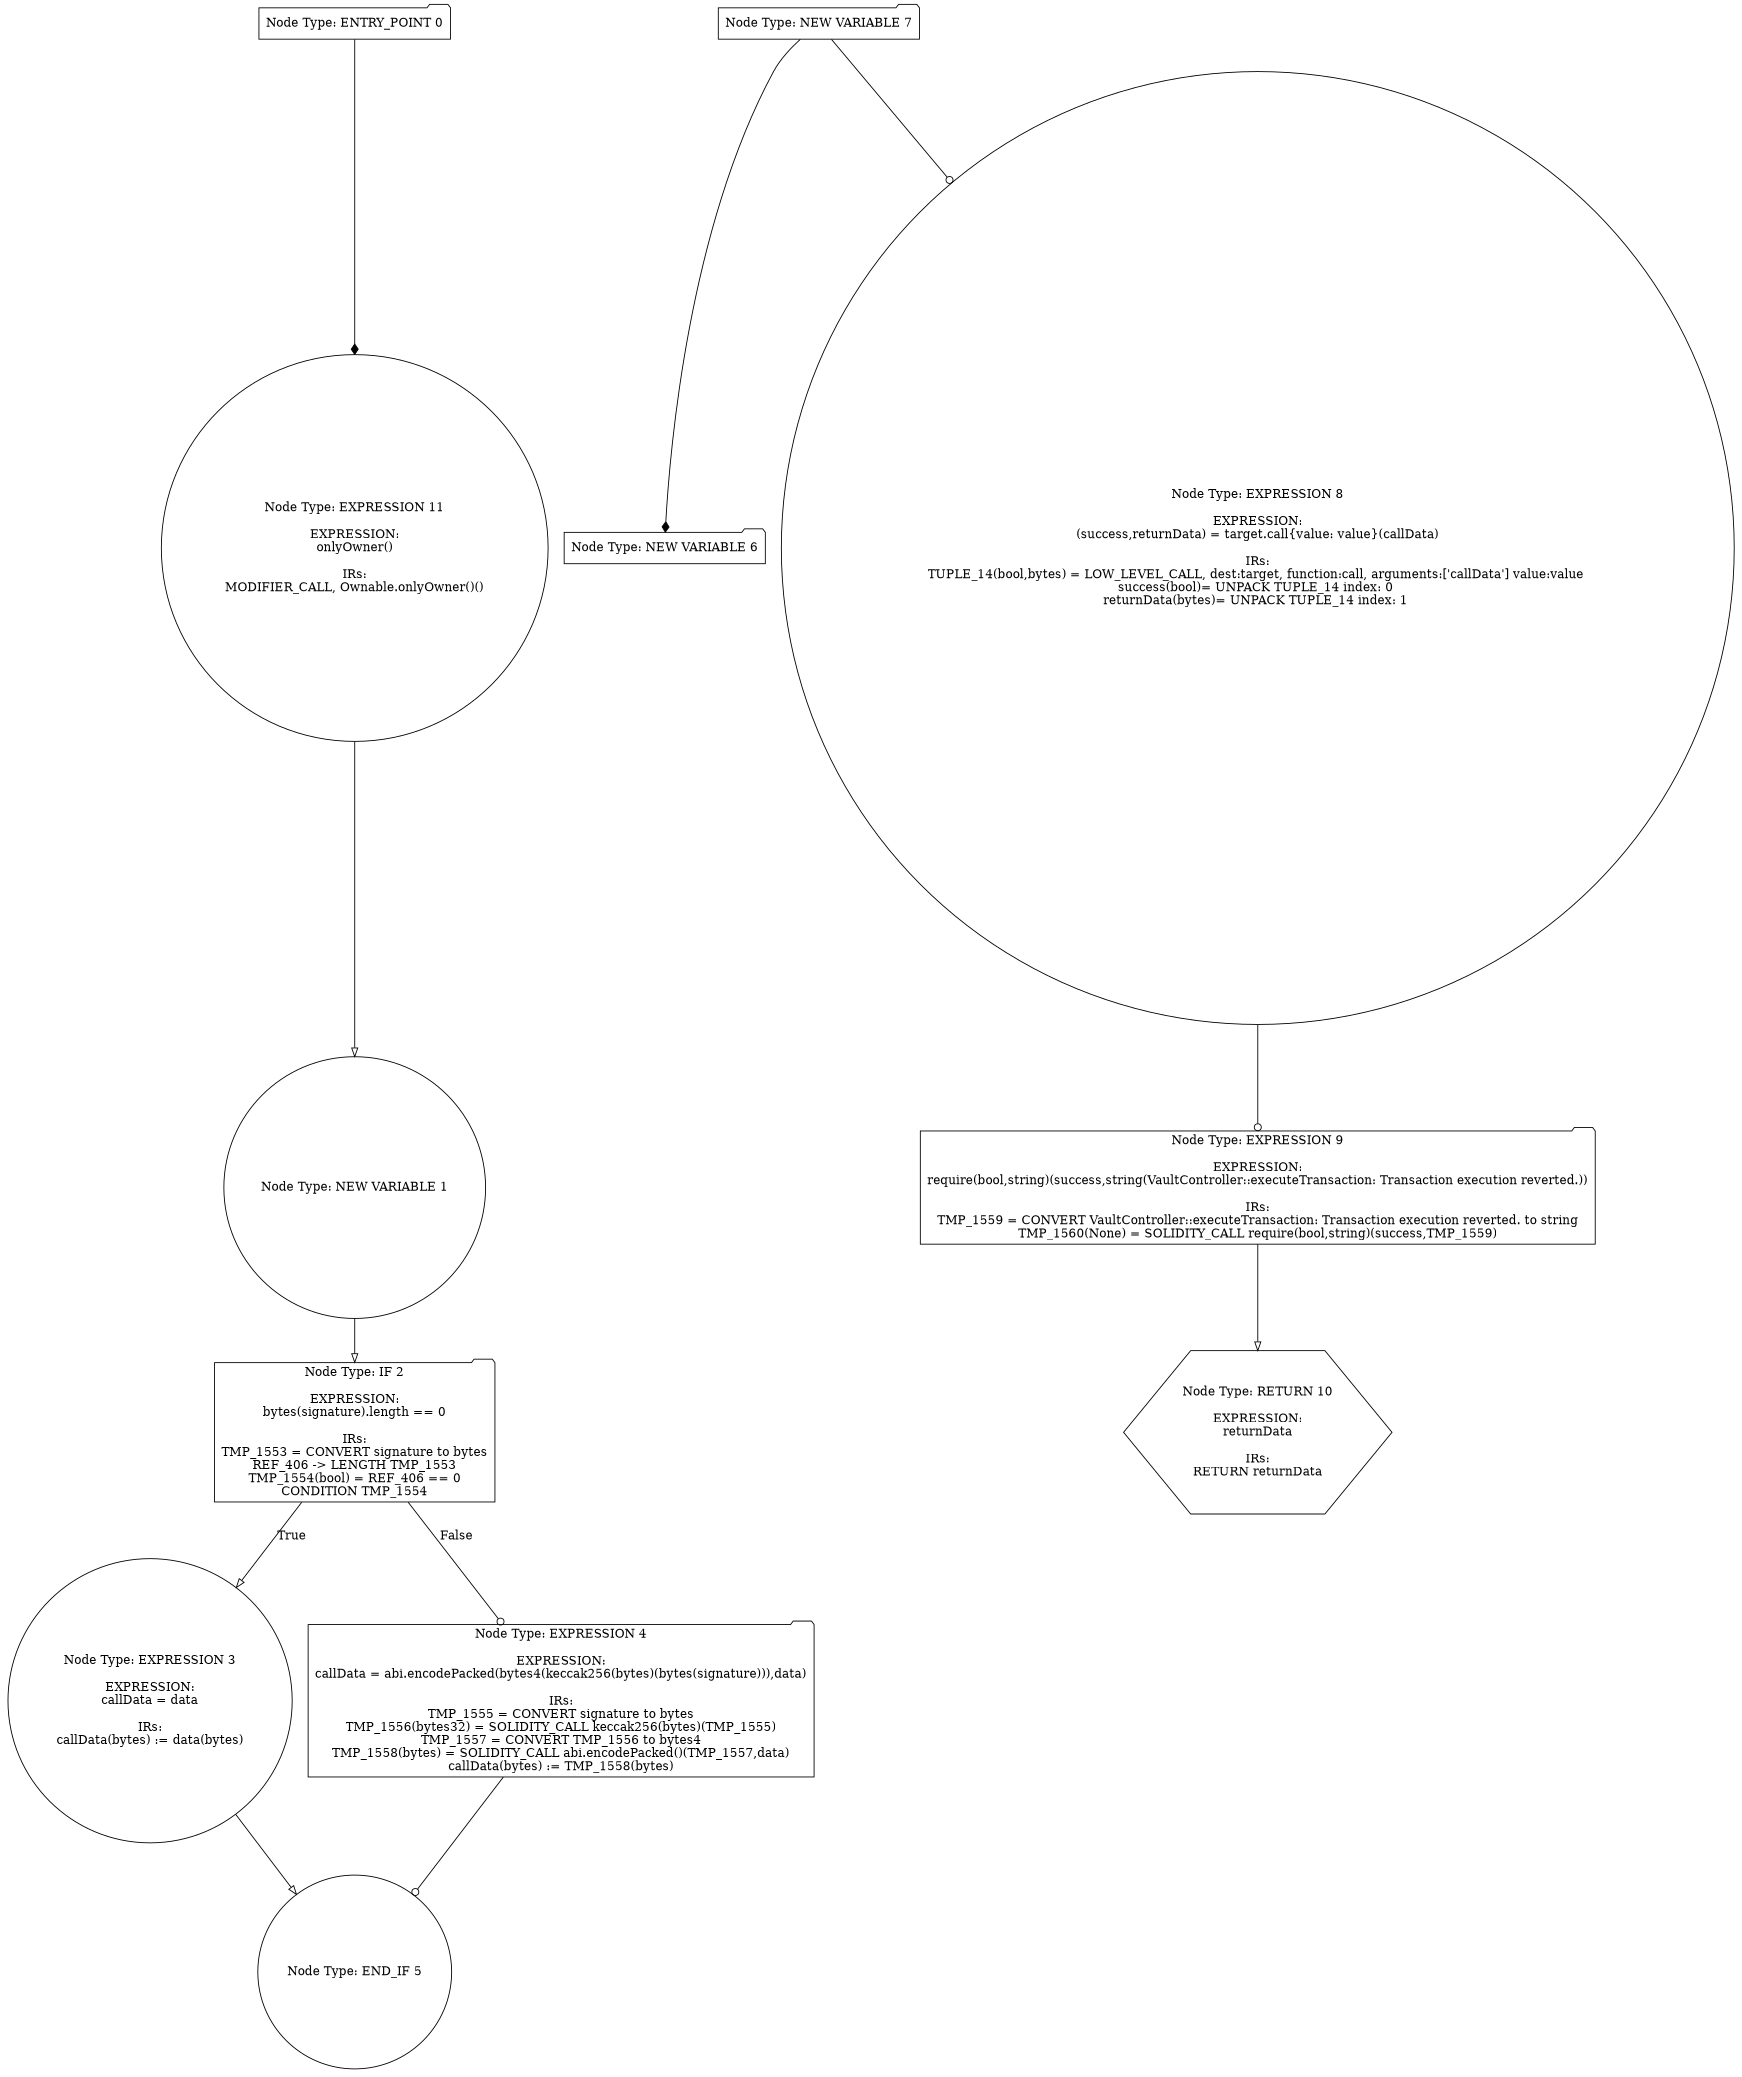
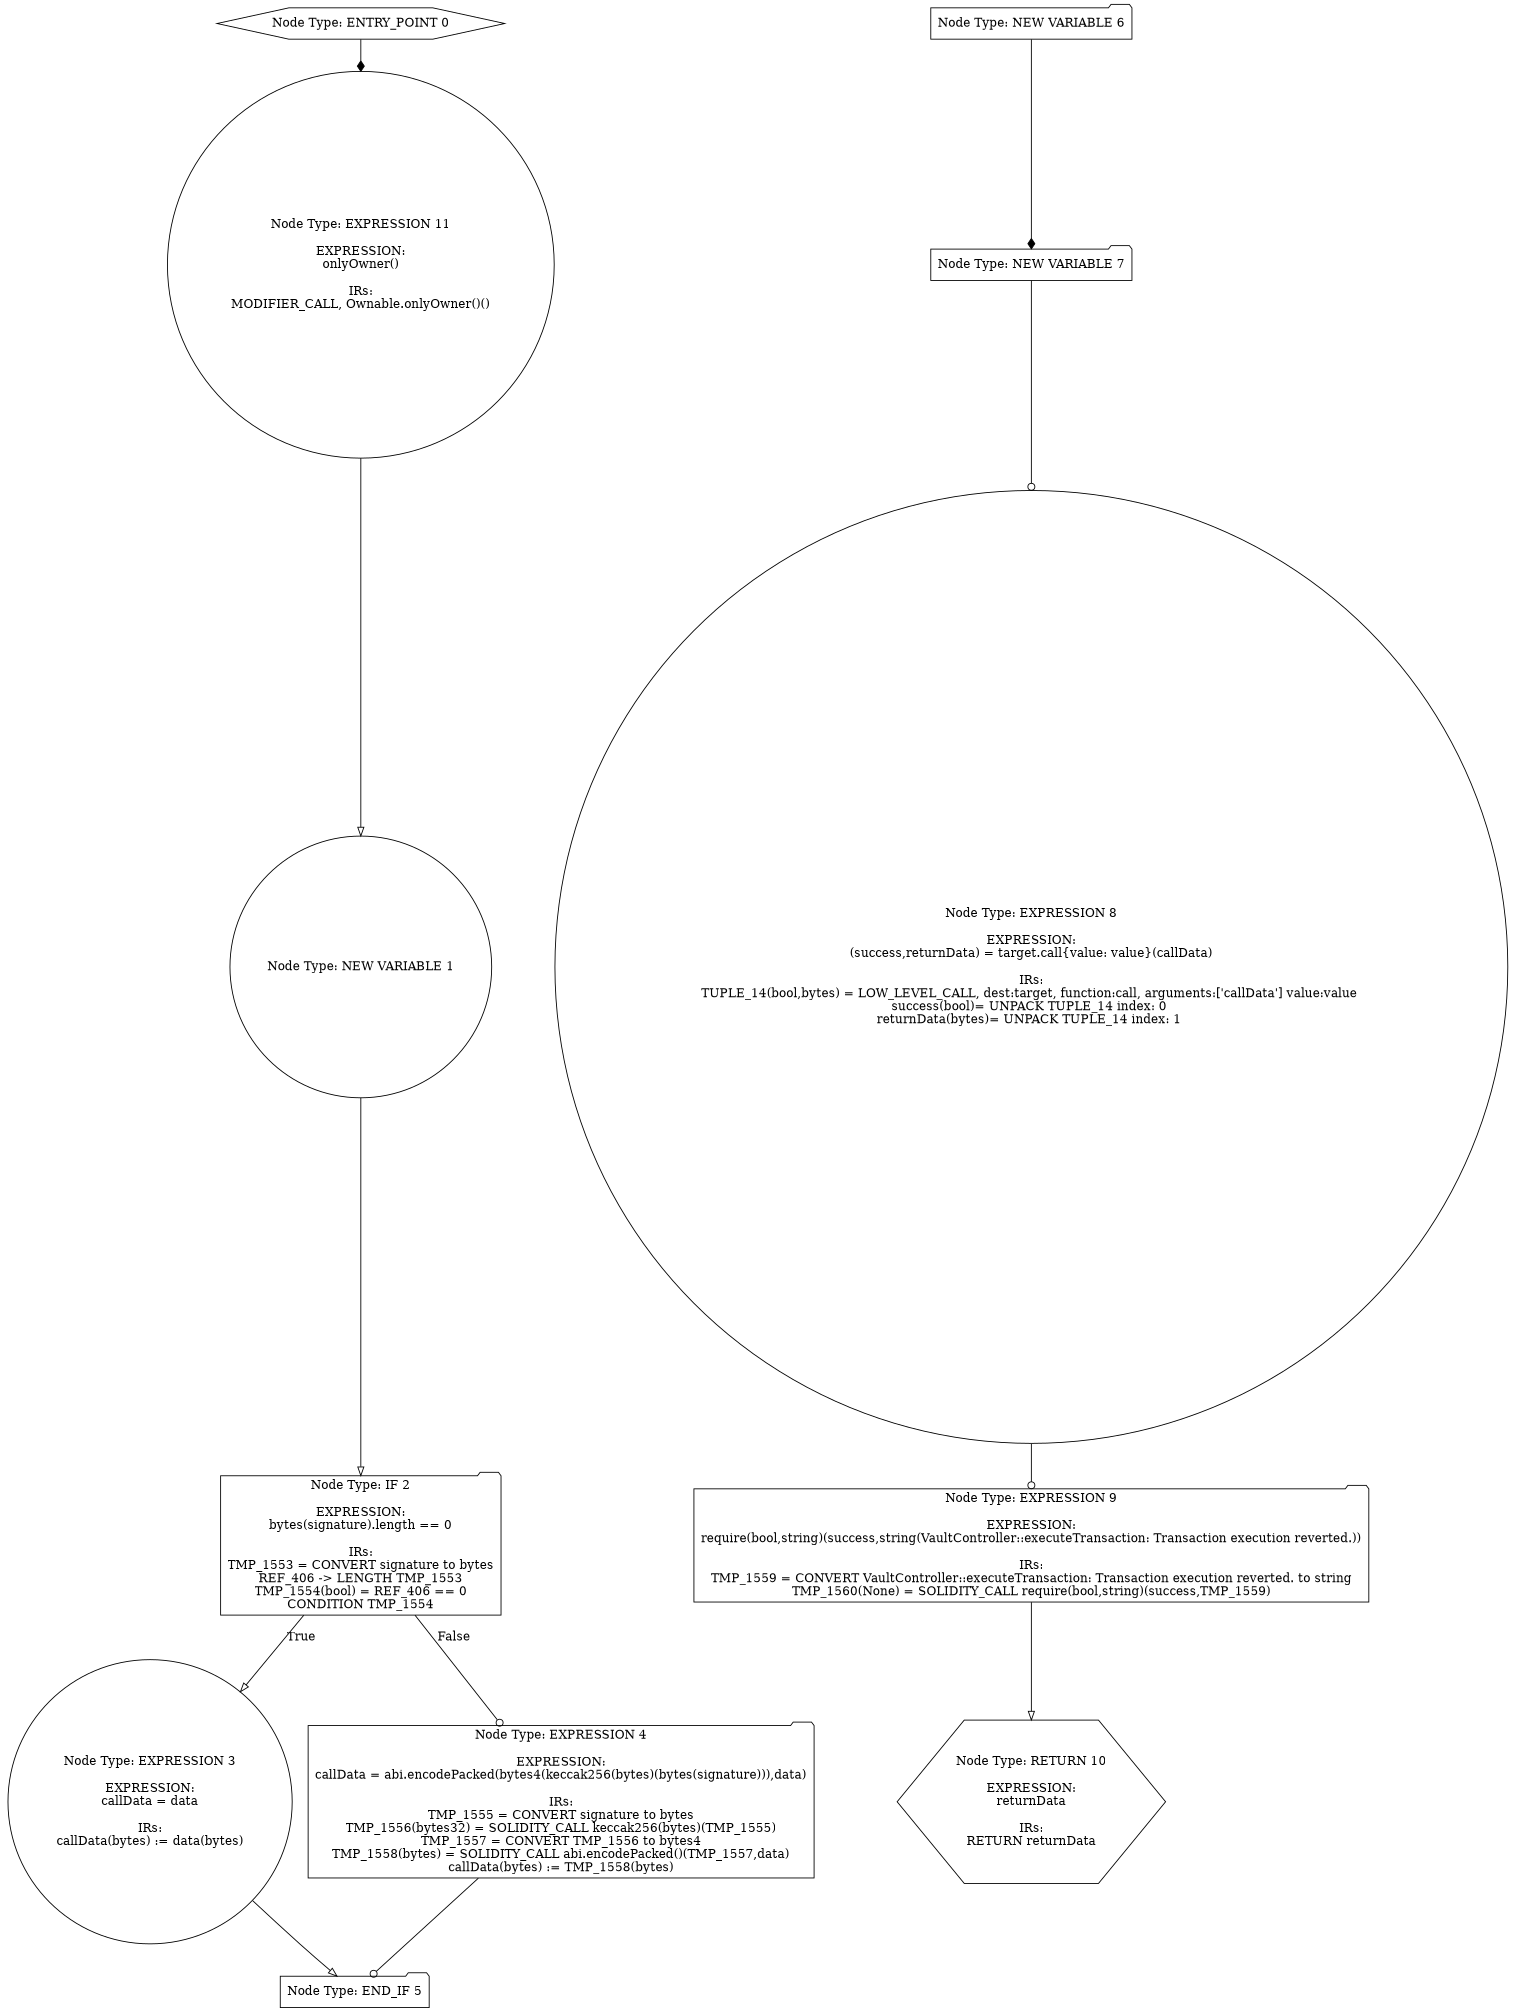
(355, 24) -> (361, 24)
(702, 270) -> (1031, 139)
(355, 1972) -> (355, 1992)
